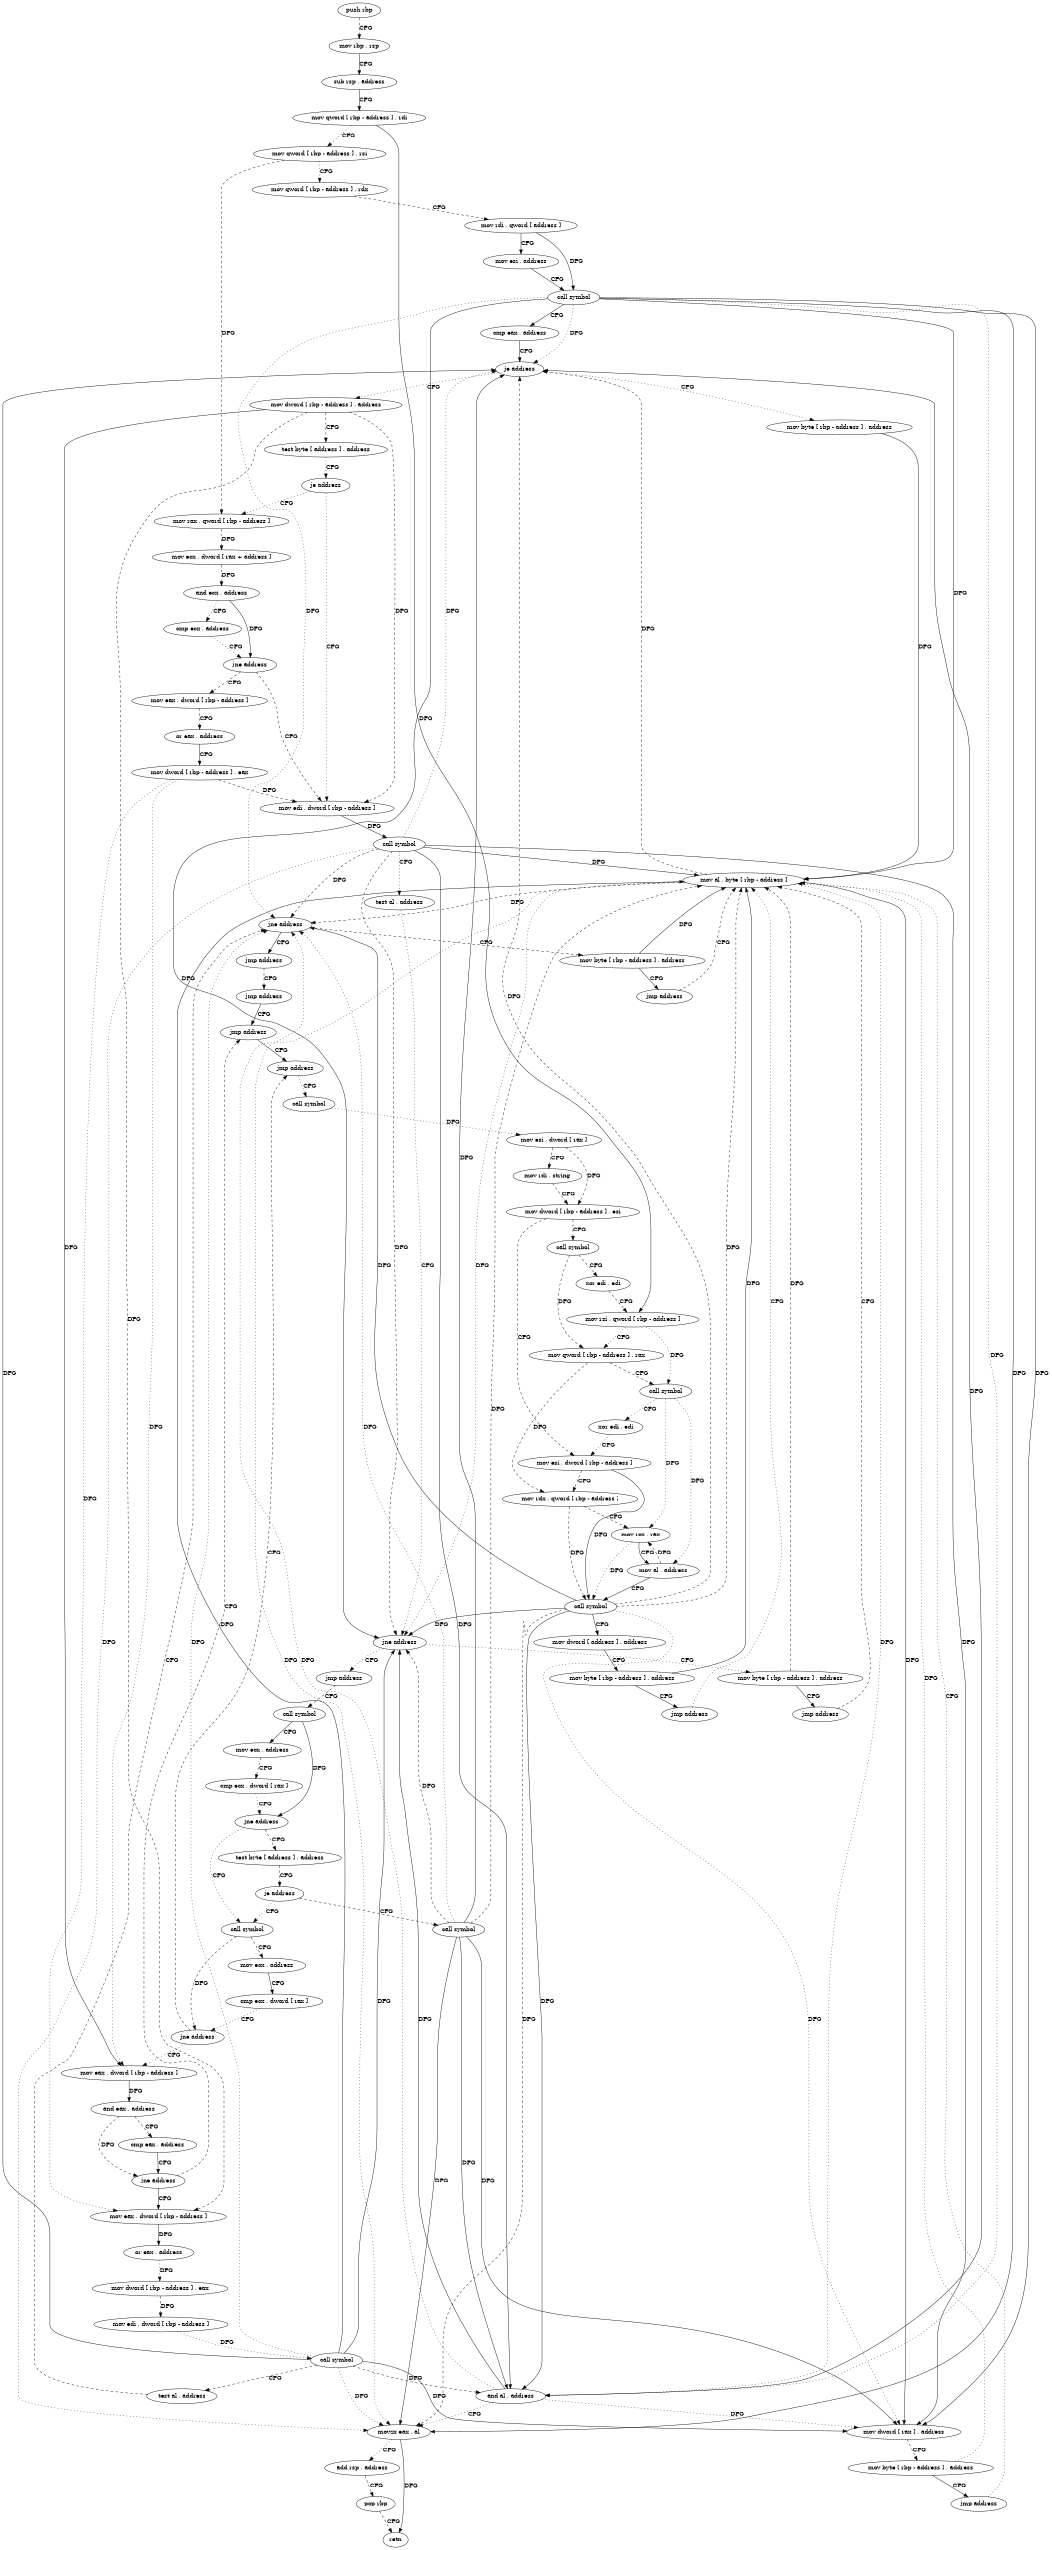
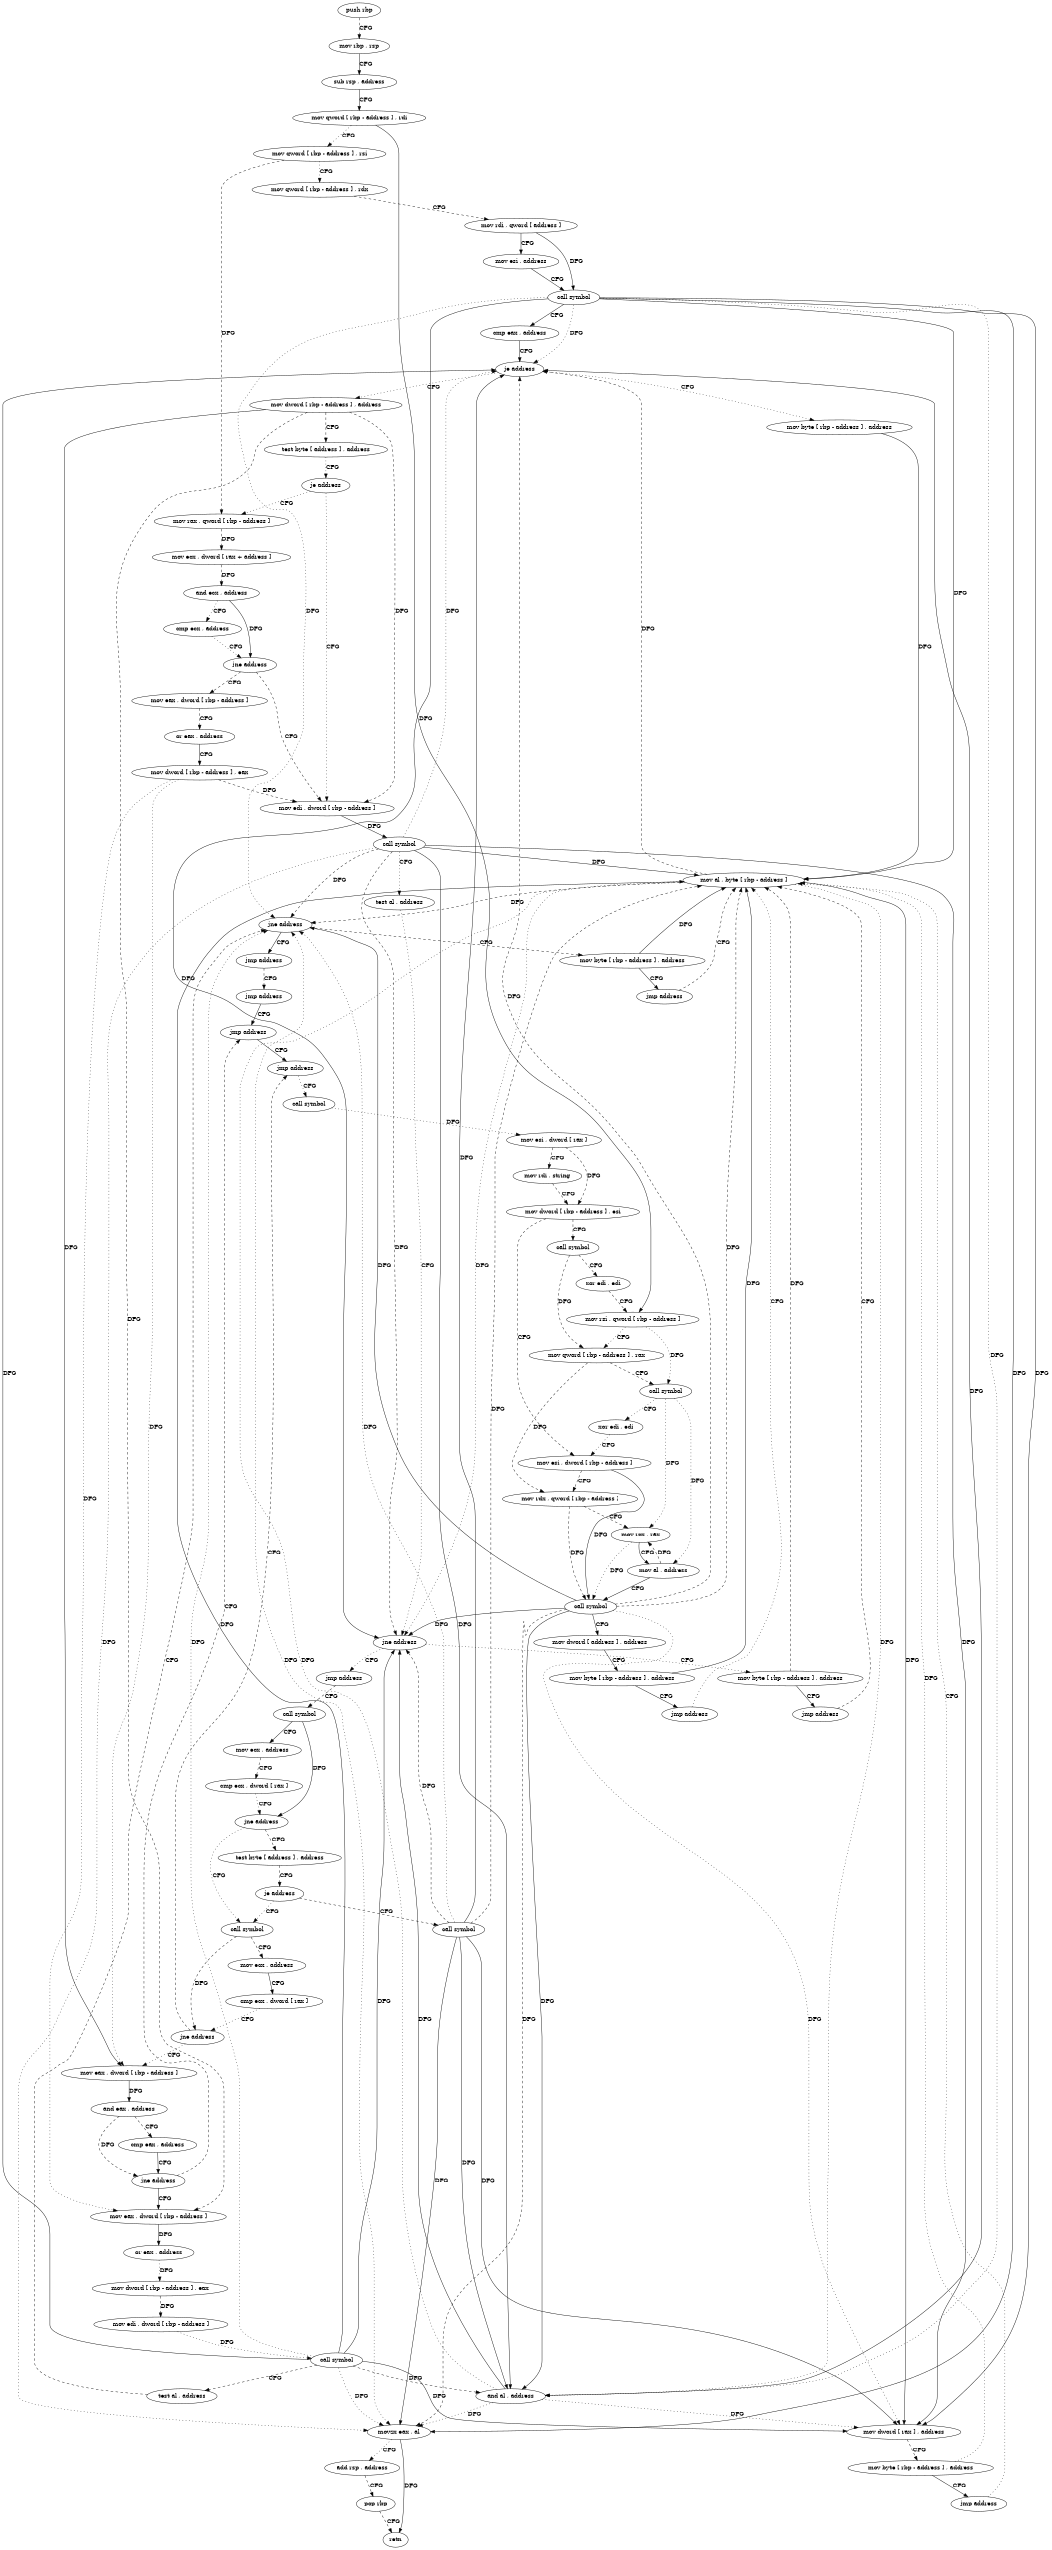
(475, 2414) -> (475, 2414)
